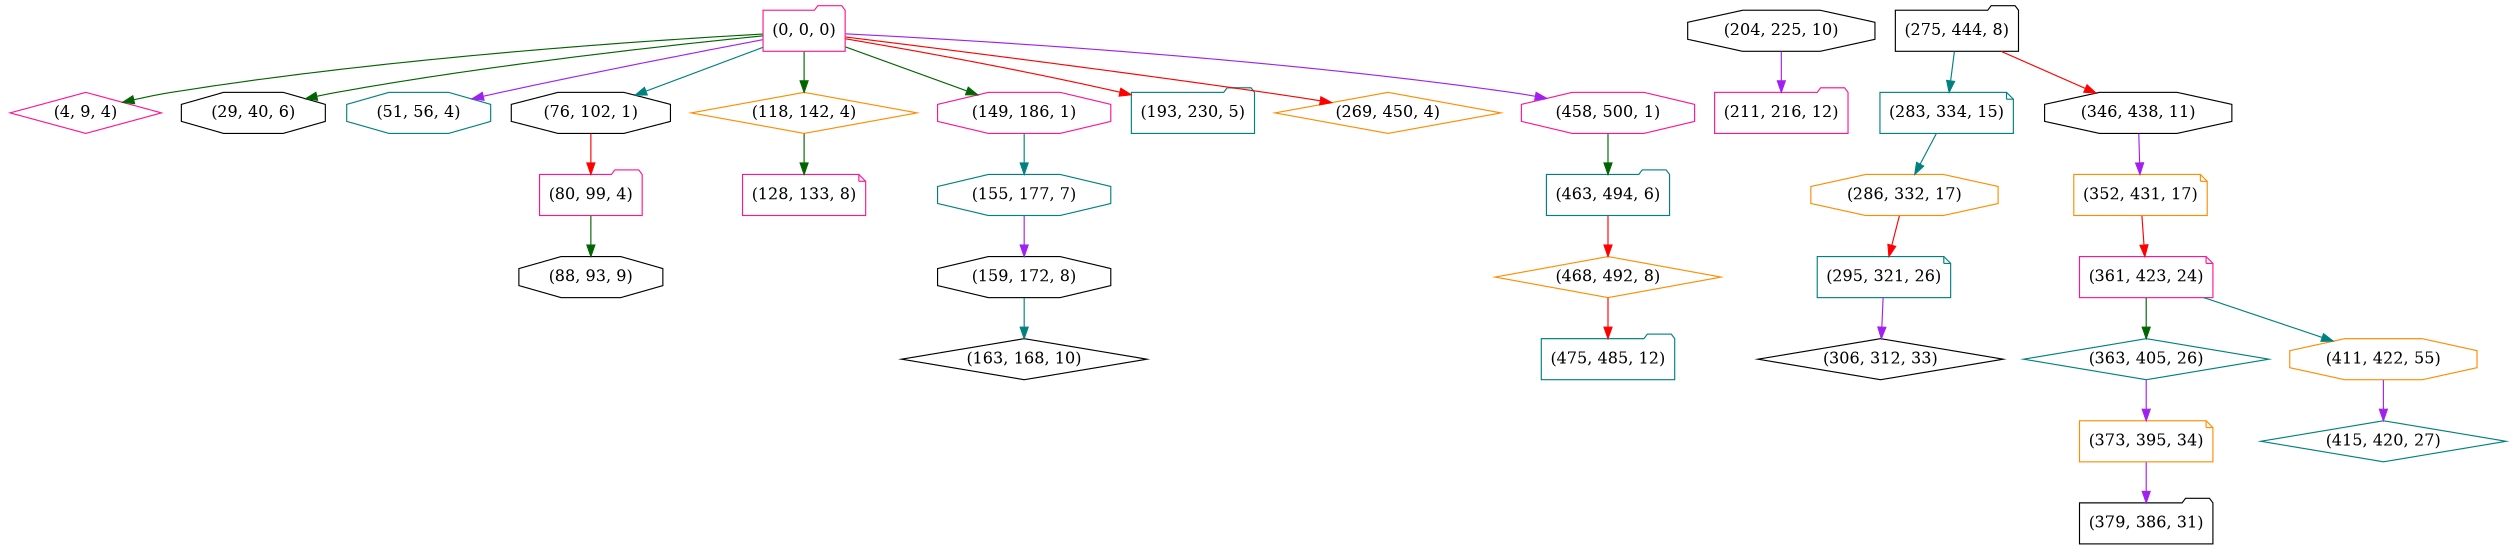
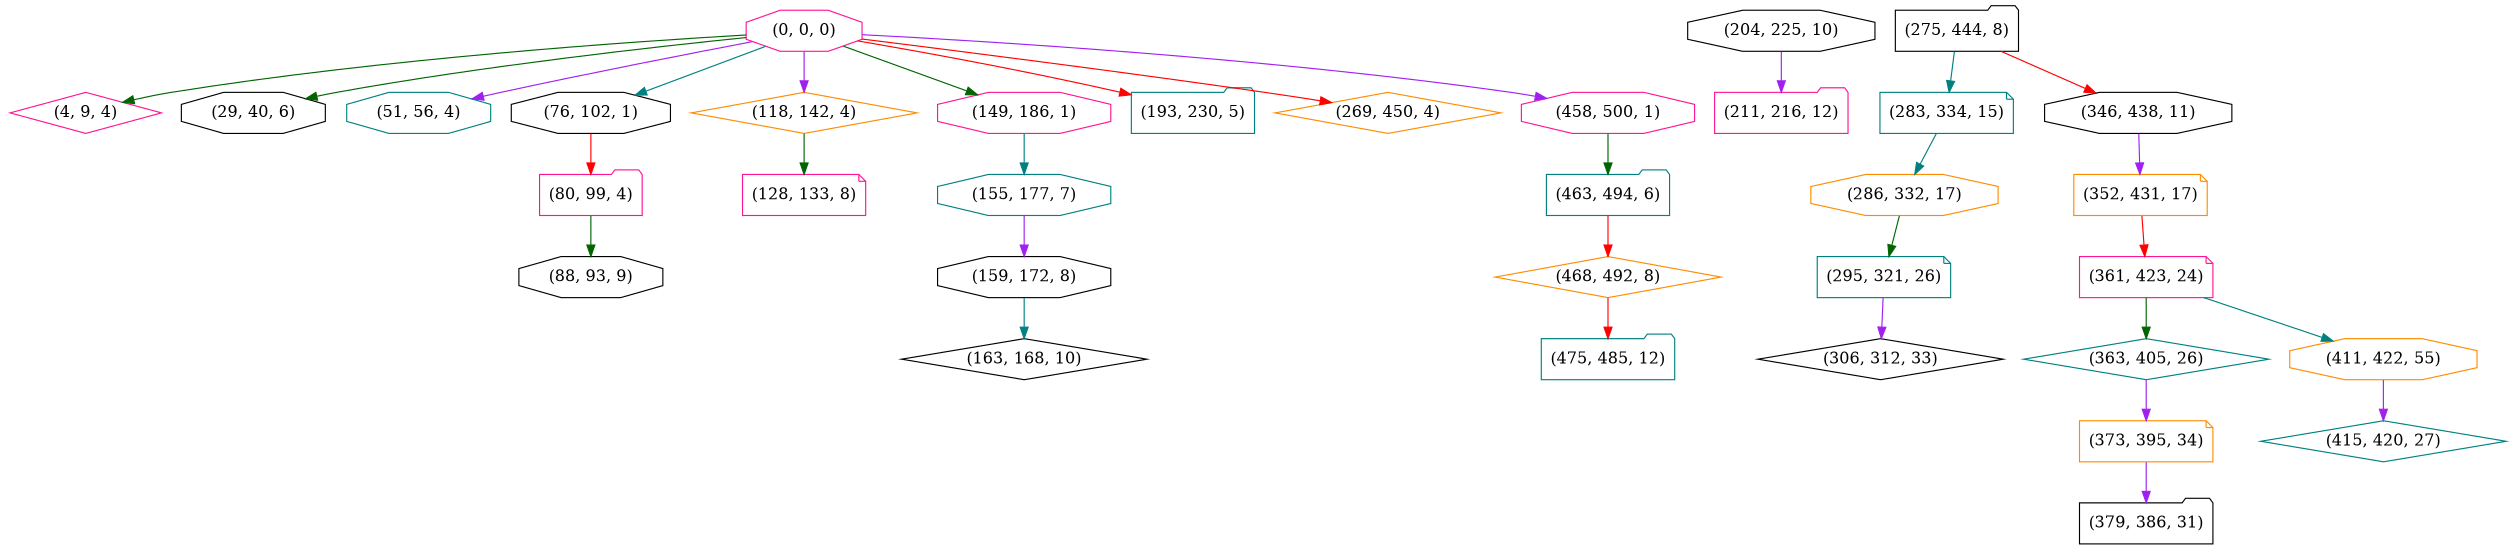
(804, 31) -> (804, 31)
(804, 66) -> (804, 66)
(1896, 231) -> (1896, 231)
